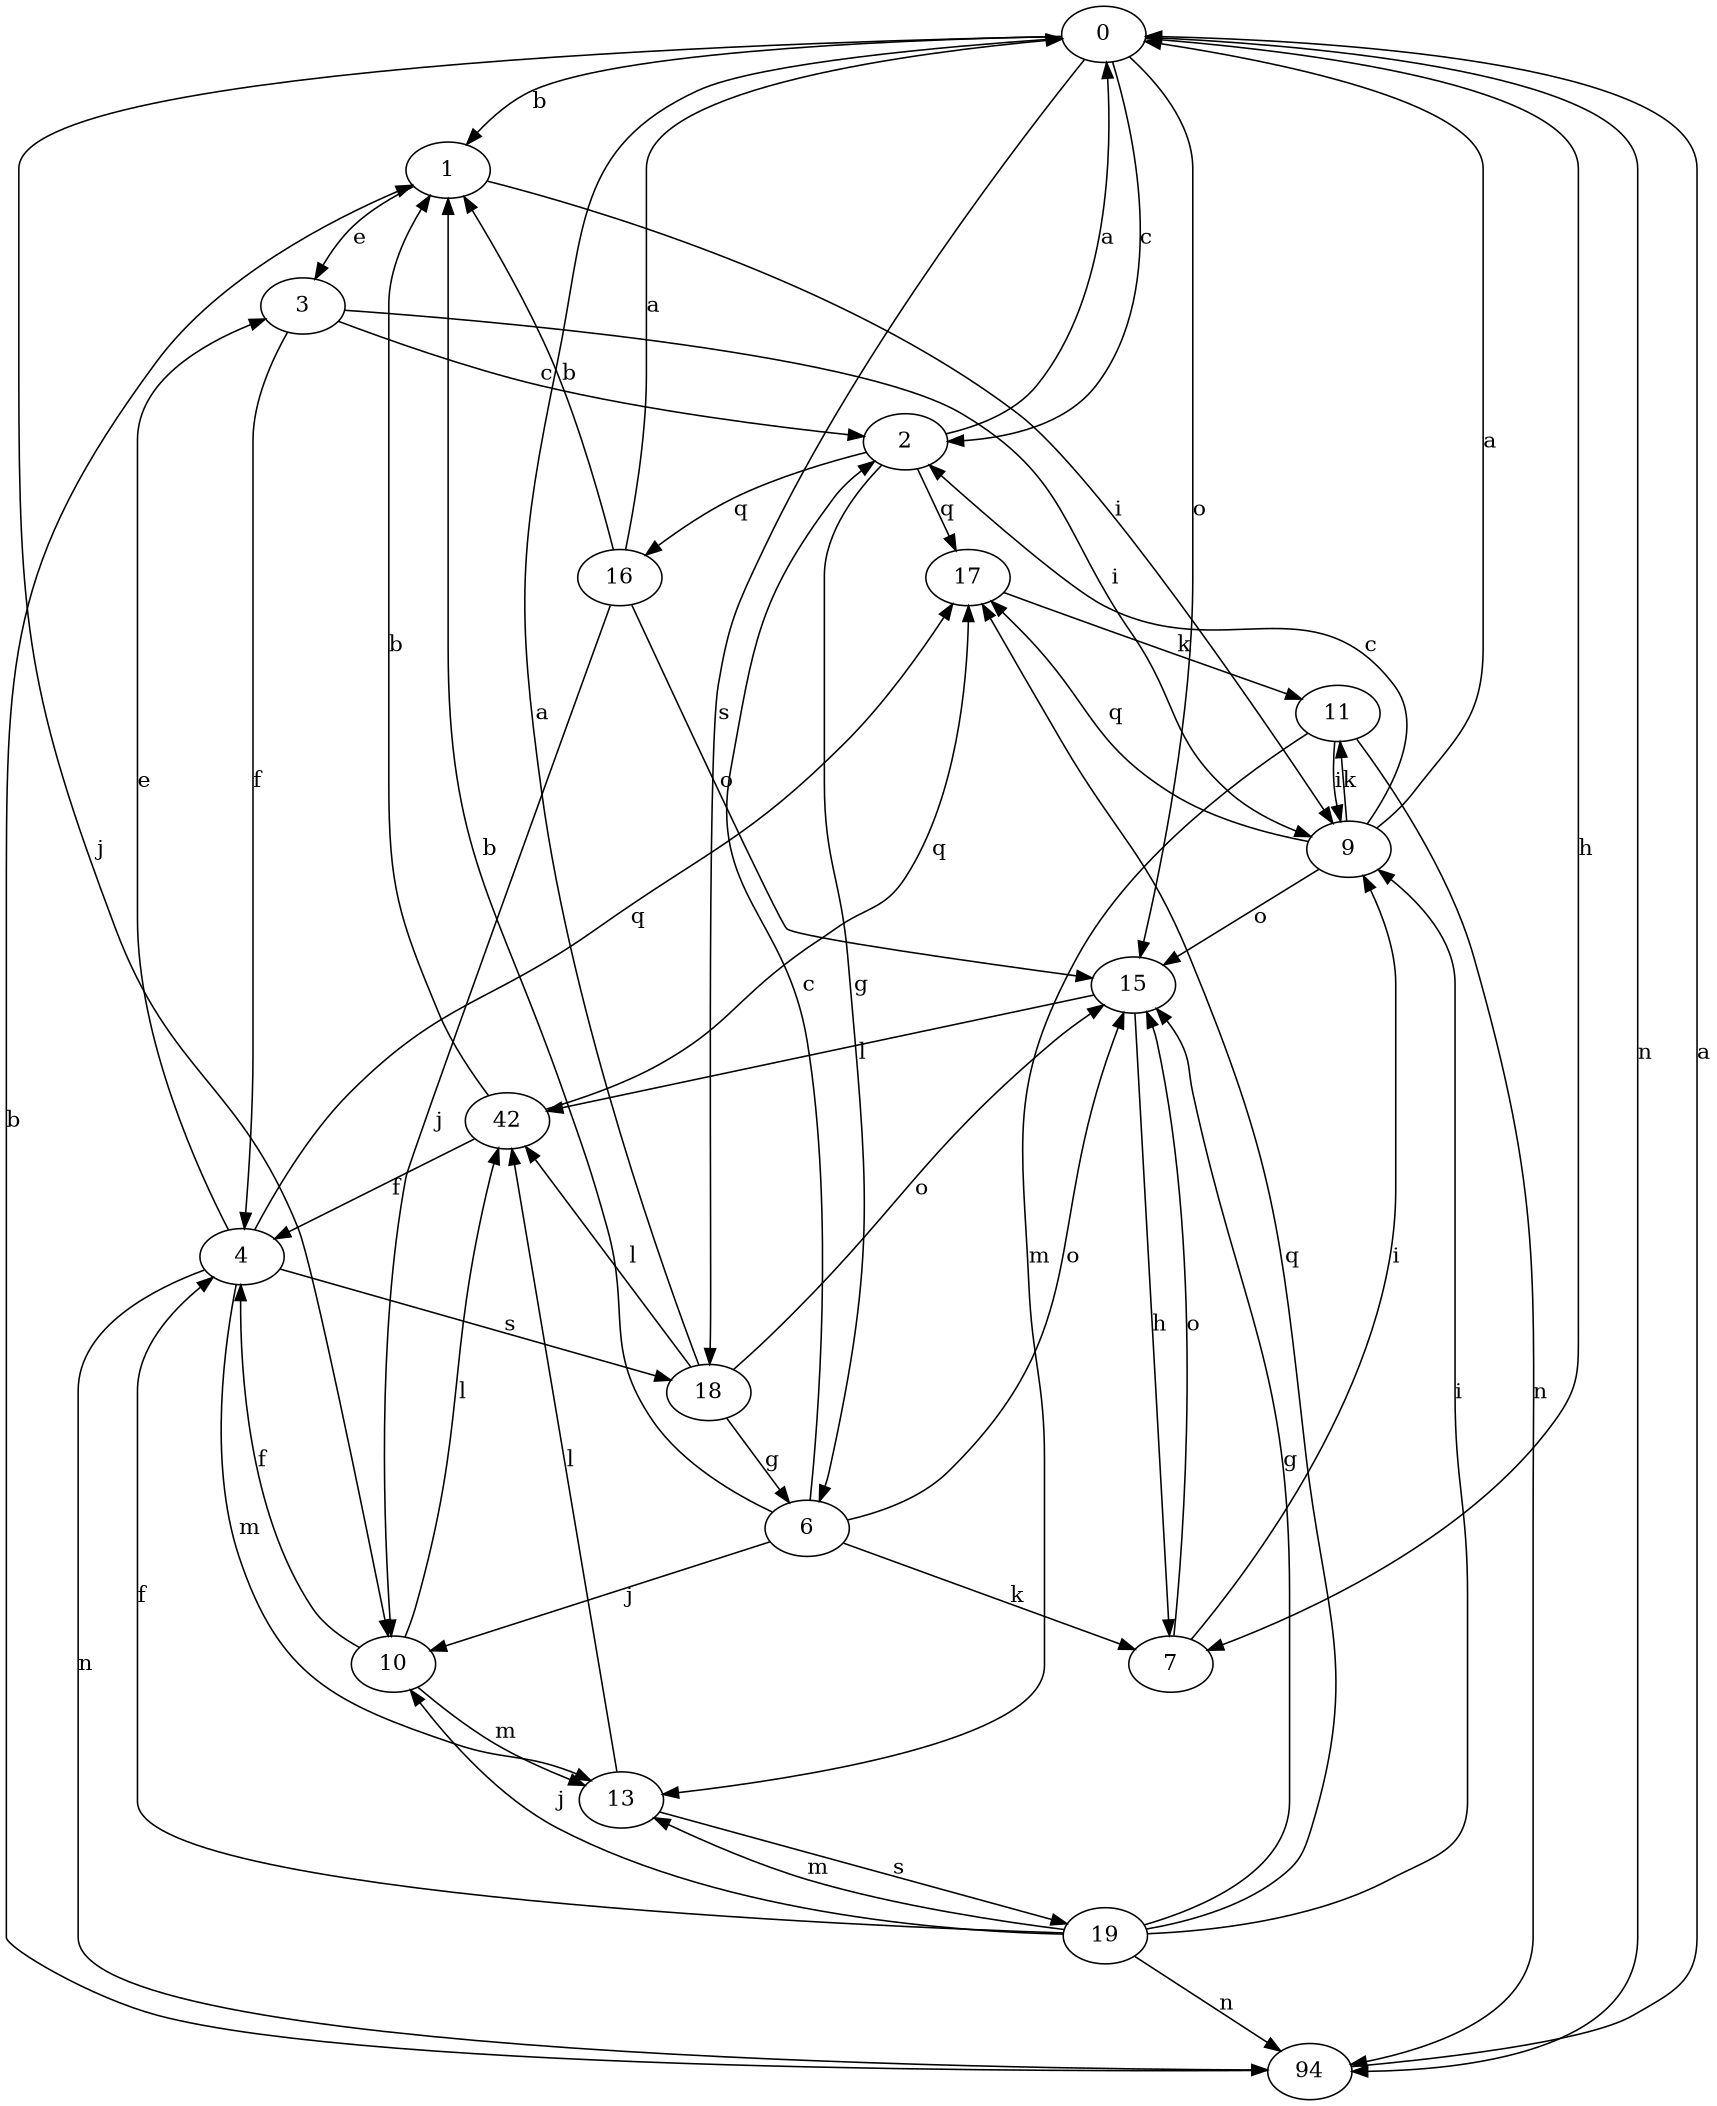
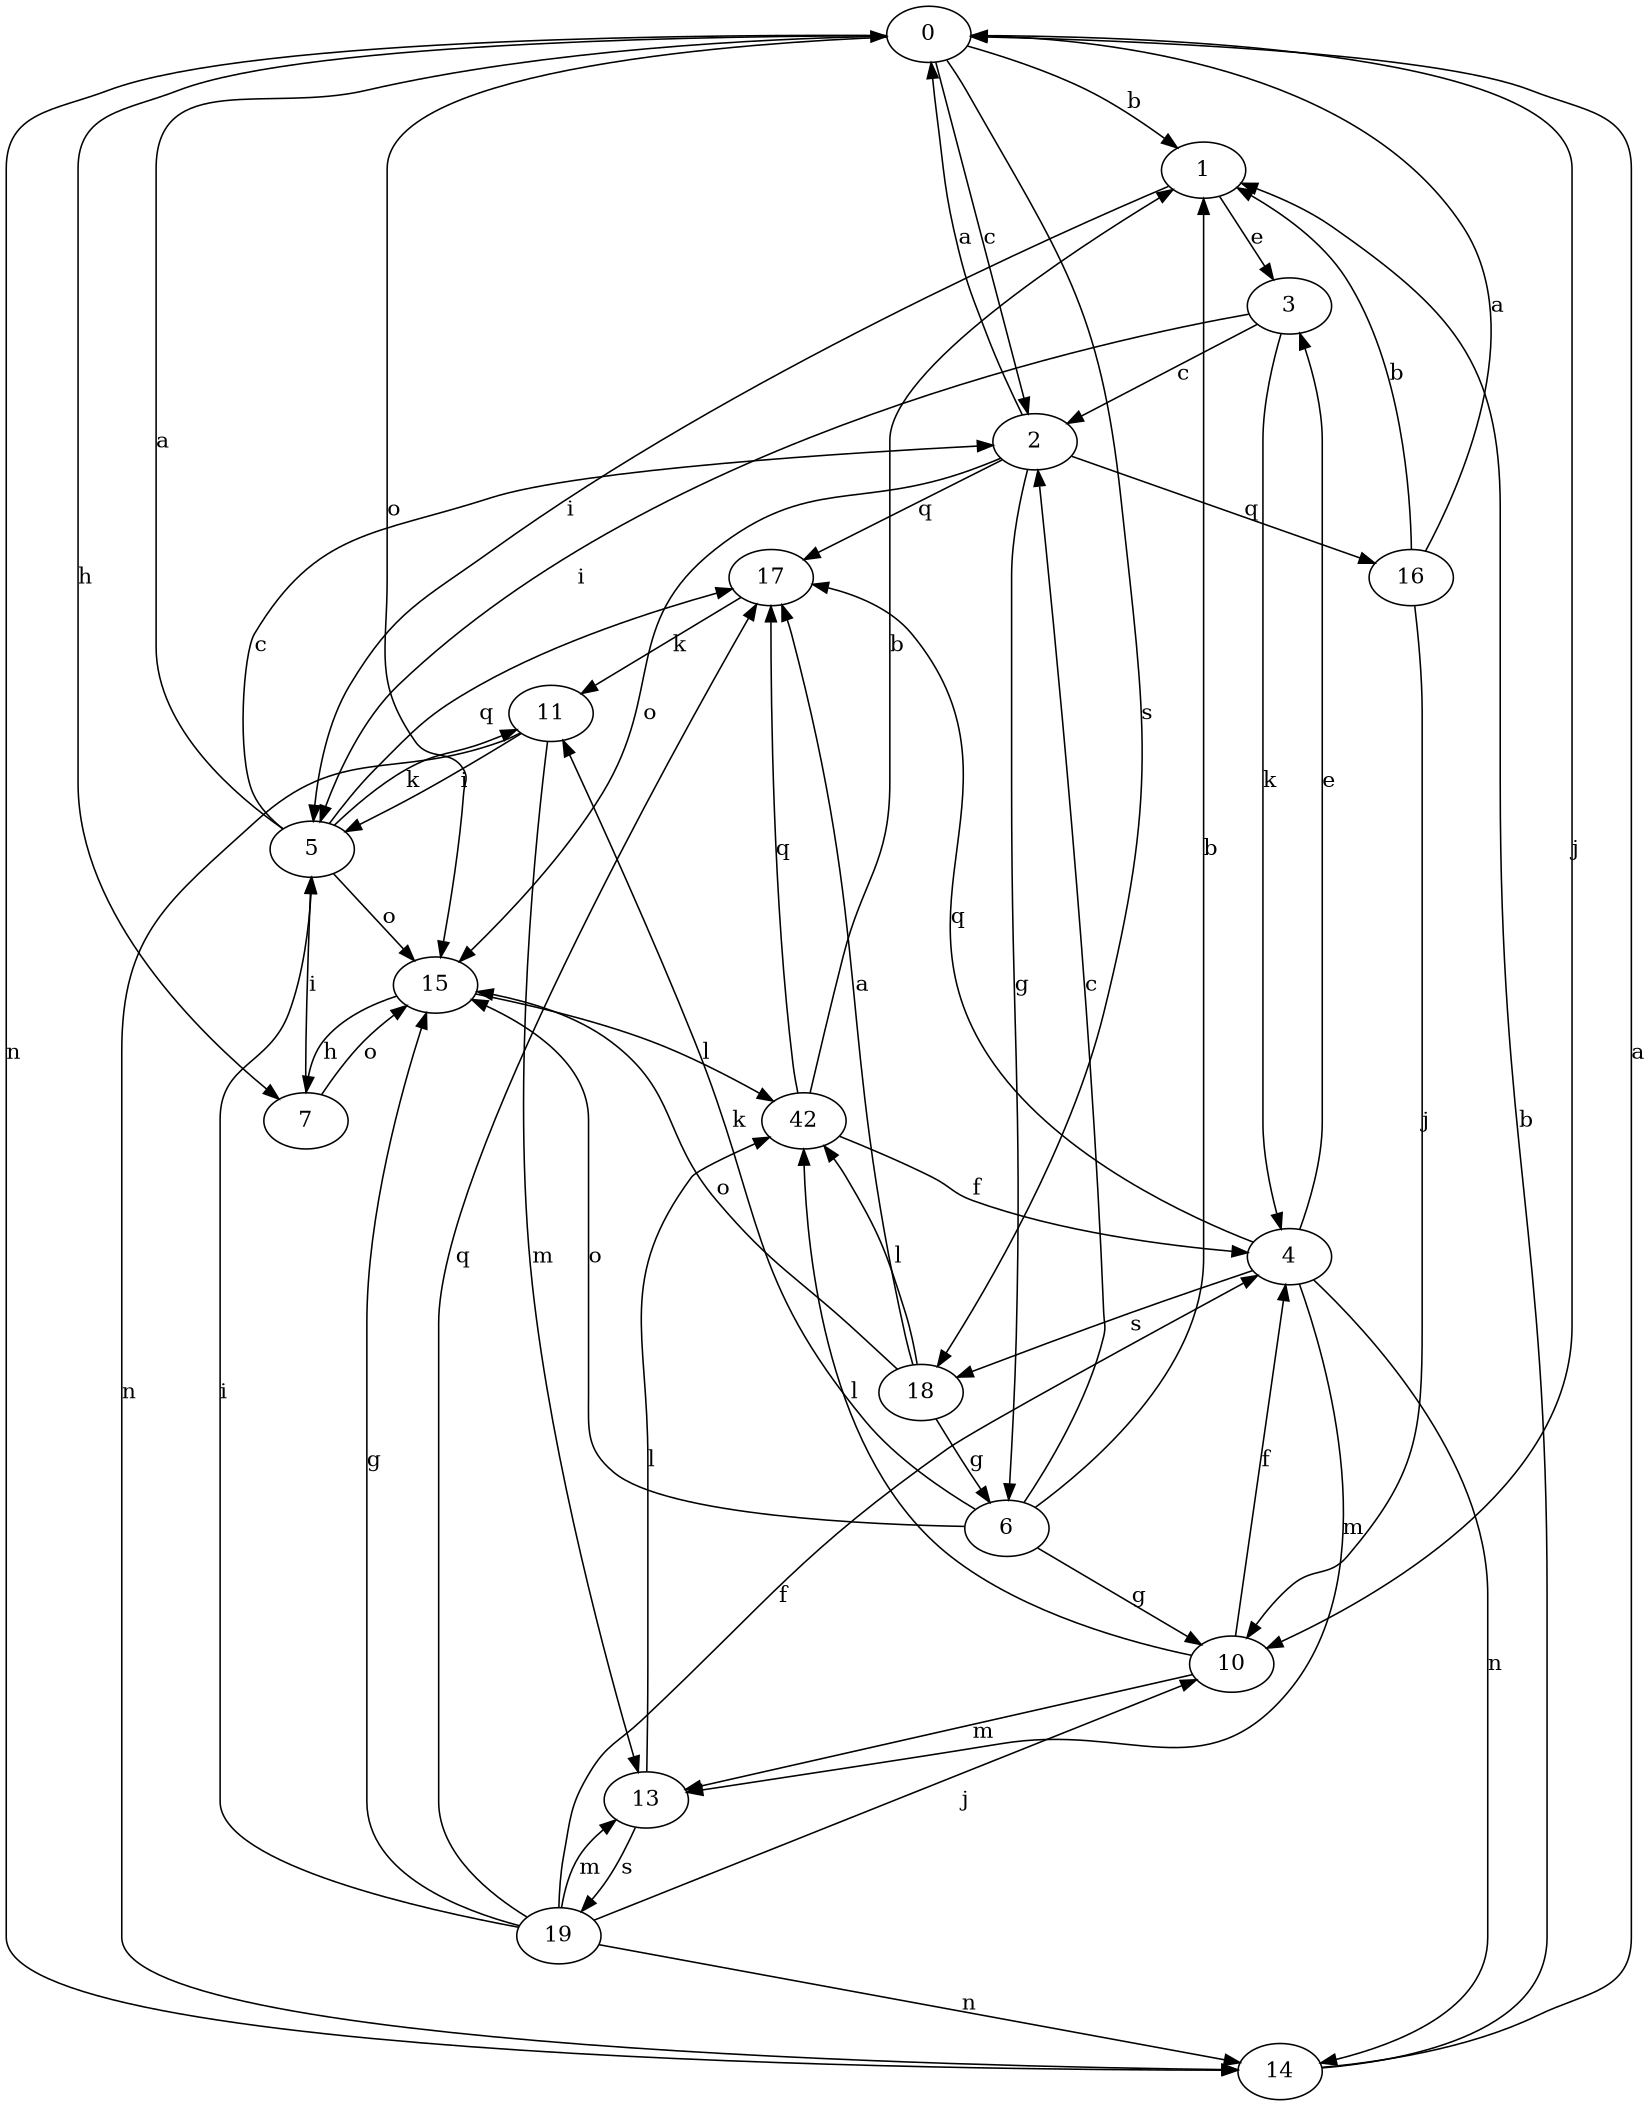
(528, 536) -> (854, 992)
(258, 781) -> (1270, 781)
(1349, 849) -> (312, 849)
(771, 900) -> (654, 636)
(982, 1594) -> (742, 1180)
(630, 1596) -> (1140, 1596)
(1310, 2072) -> (1280, 2072)
